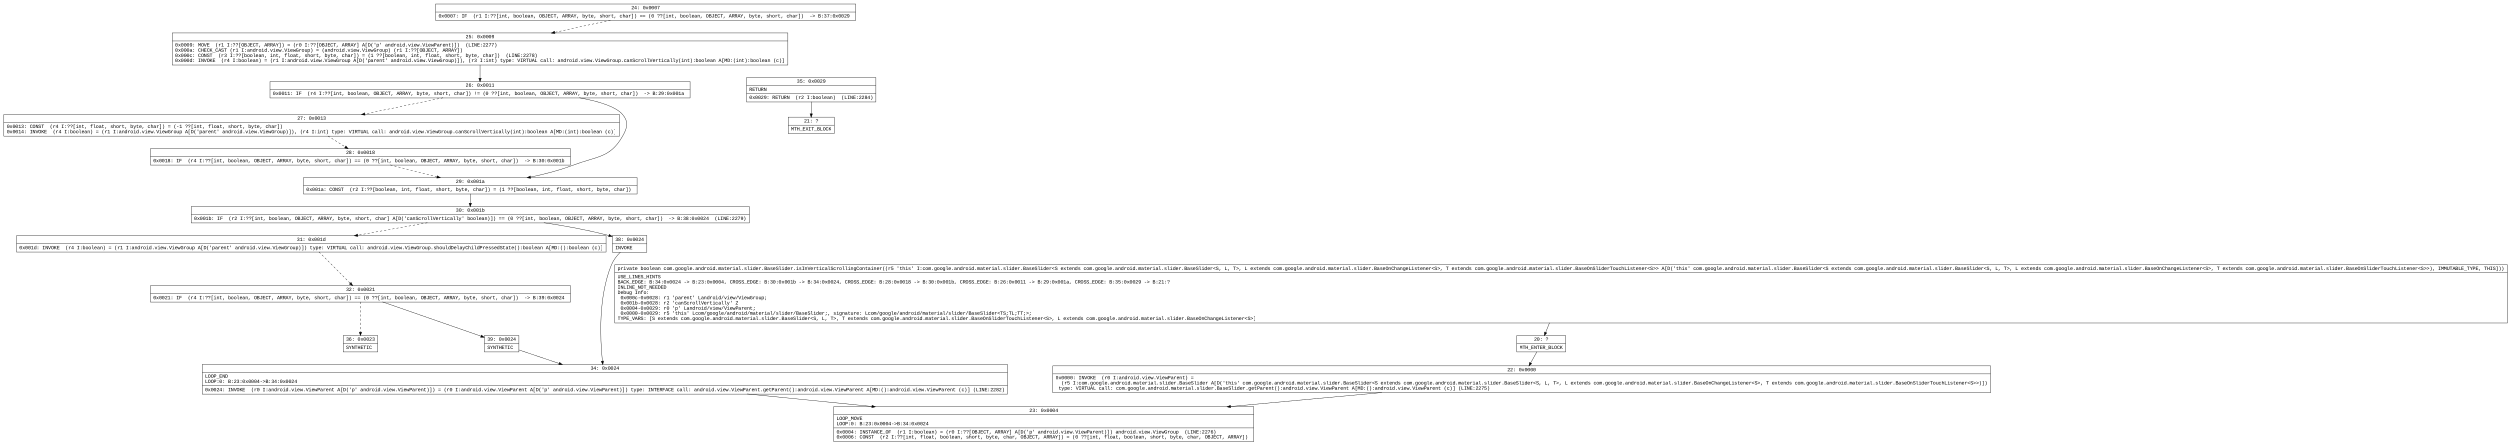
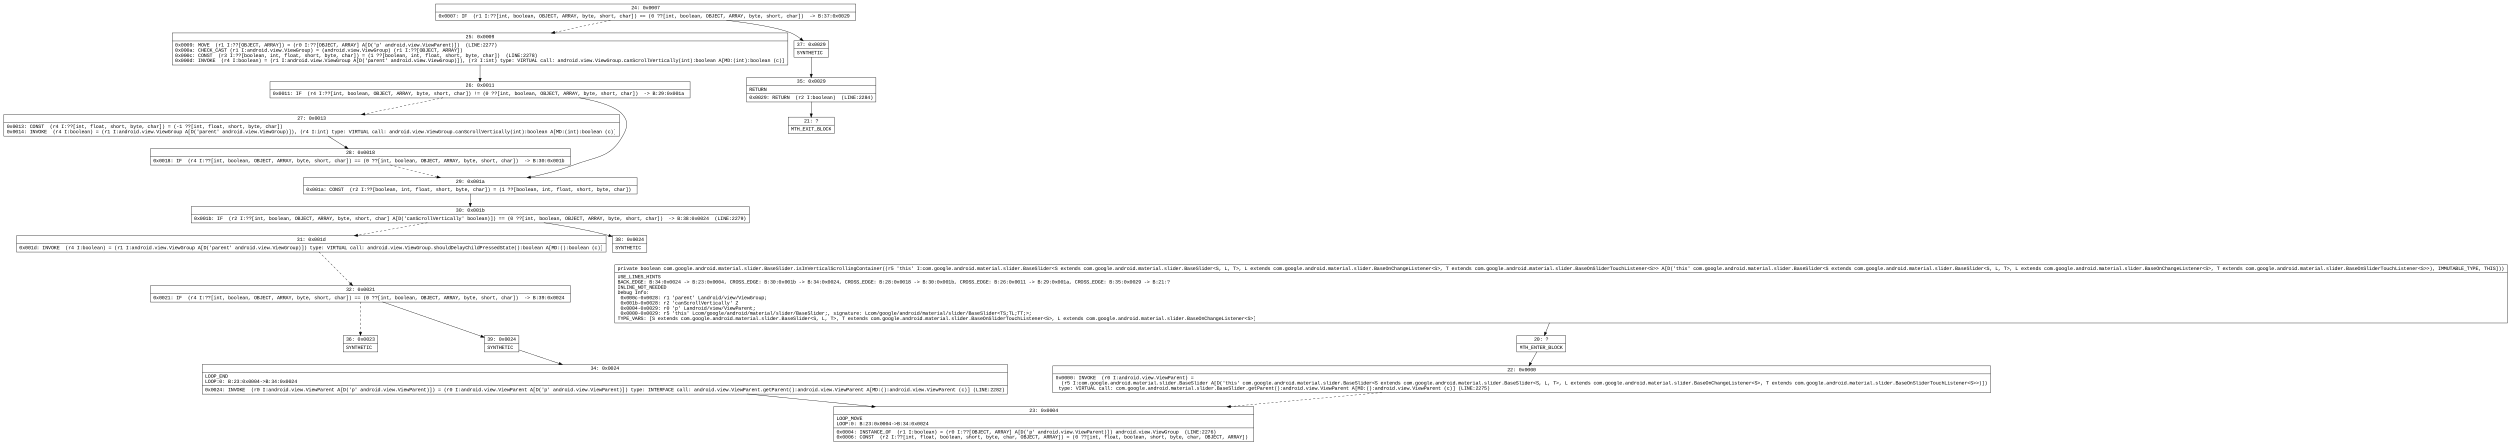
none -> (811, 49)
(337, 141) -> (337, 141)
(624, 248) -> (628, 248)
(602, 305) -> none
(1306, 400) -> (1306, 400)
